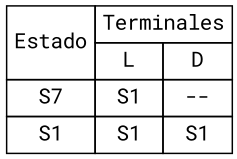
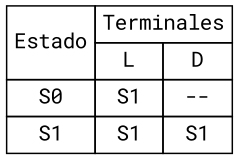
(51, 97) -> (51, 97)
